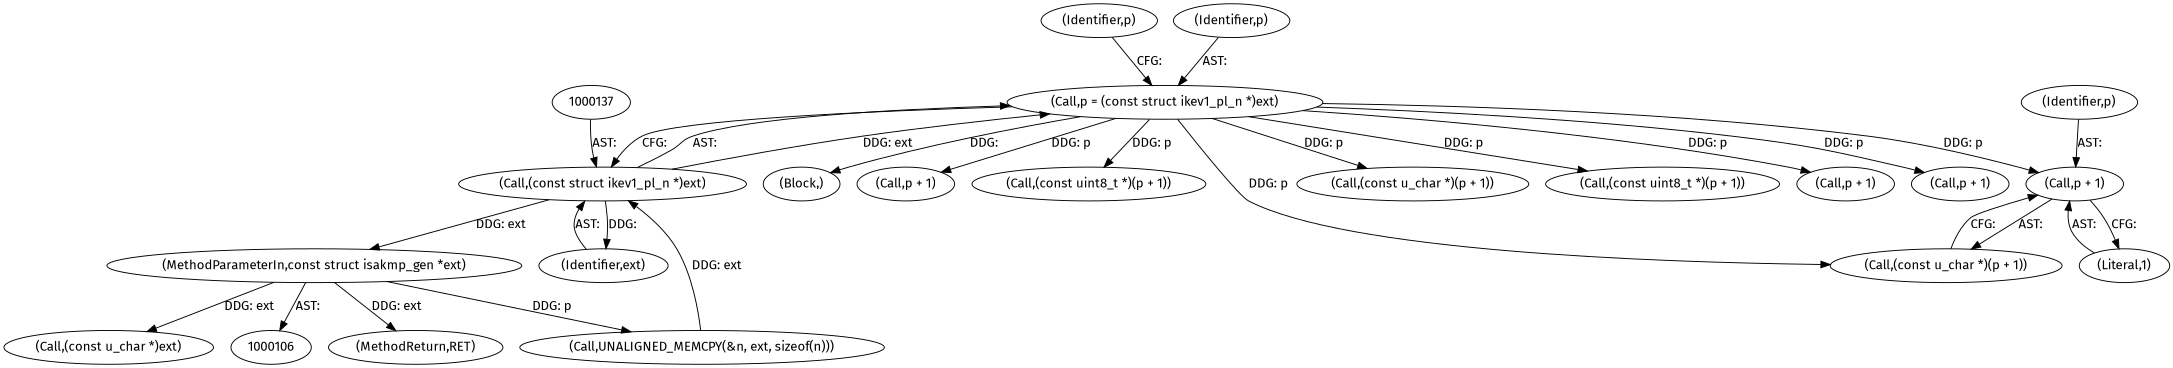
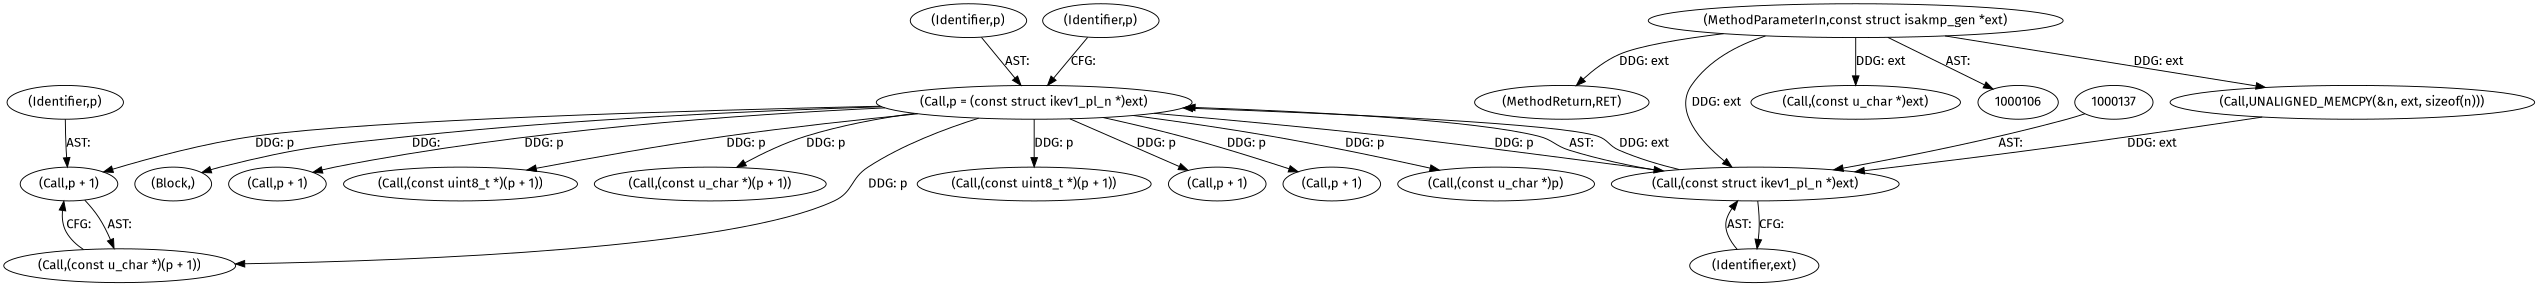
(657, 143) -> (1514, 143)
none -> (1496, 184)
(464, 223) -> (1692, 85)
(624, 225) -> (1774, 225)
(2125, 266) -> none
(552, 307) -> (2159, 61)
